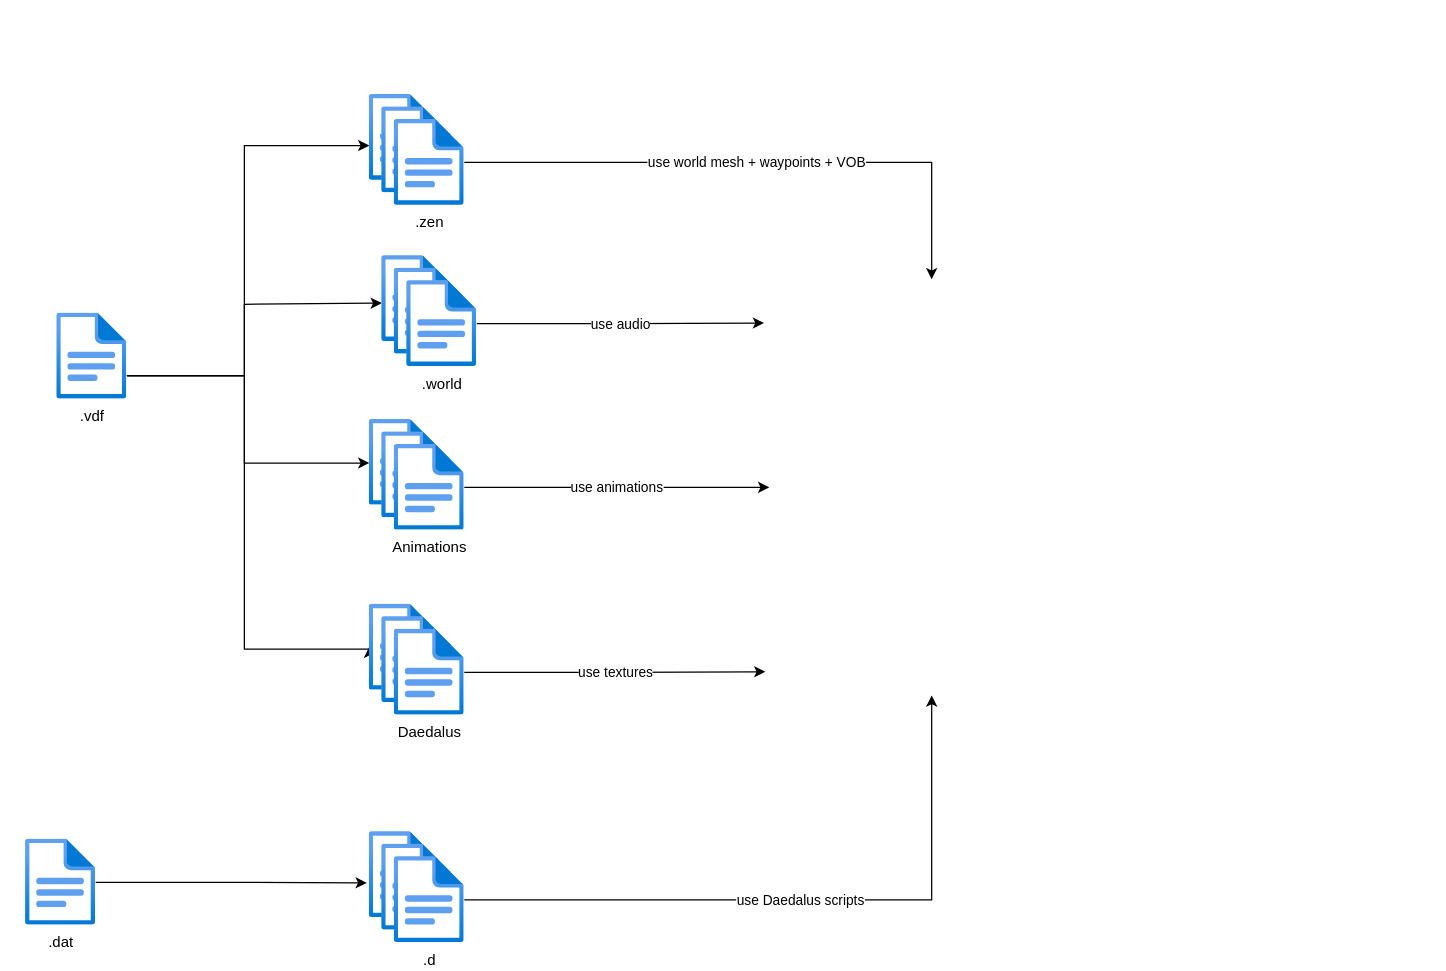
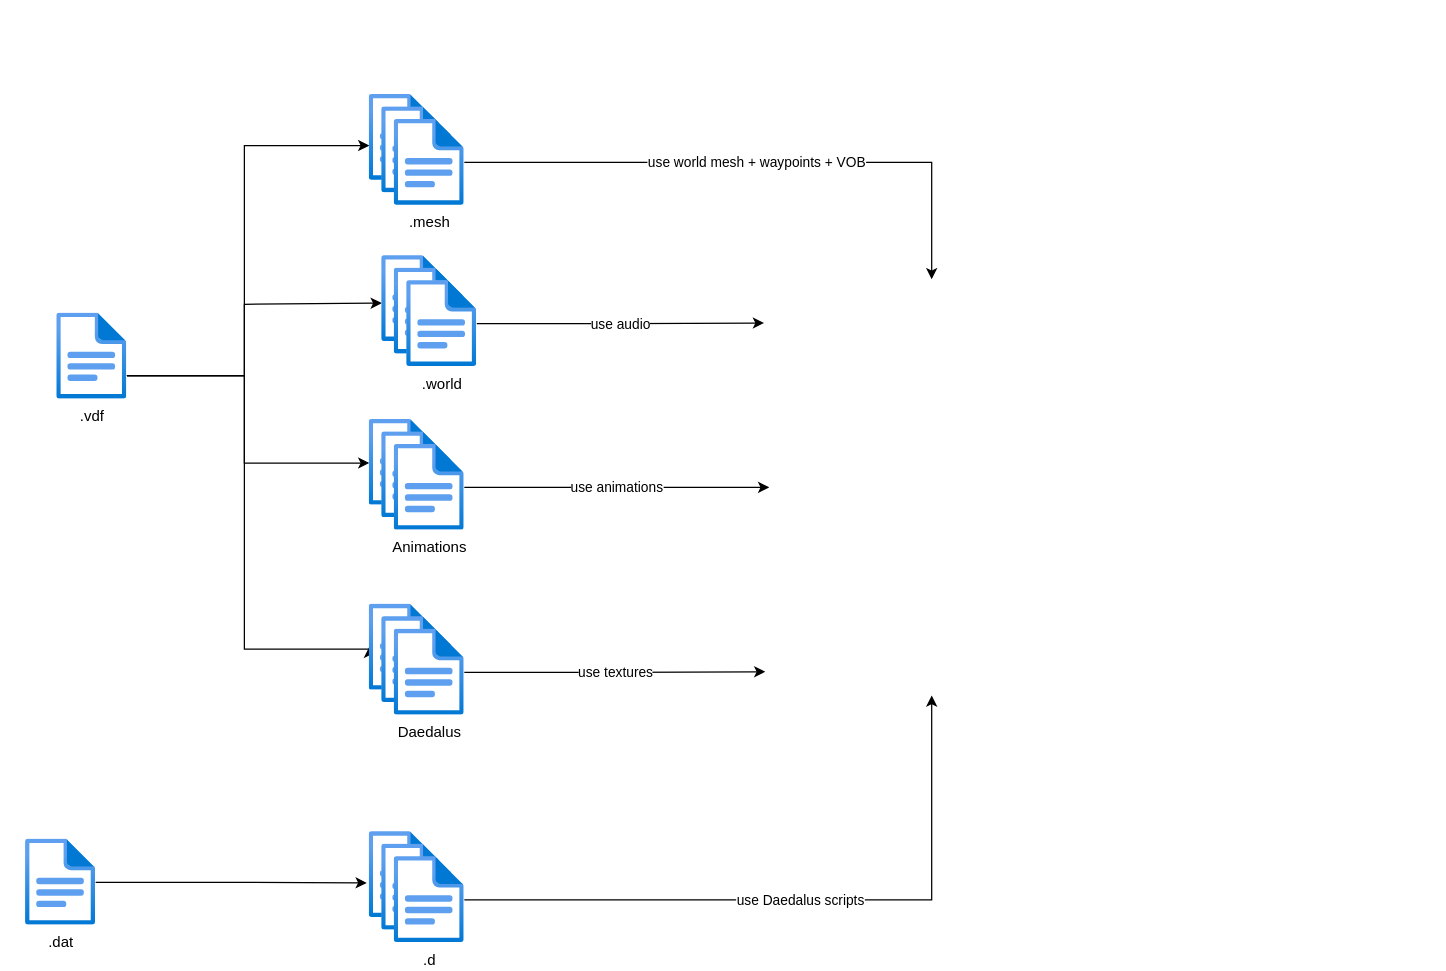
(430, 223) -> (430, 223)
